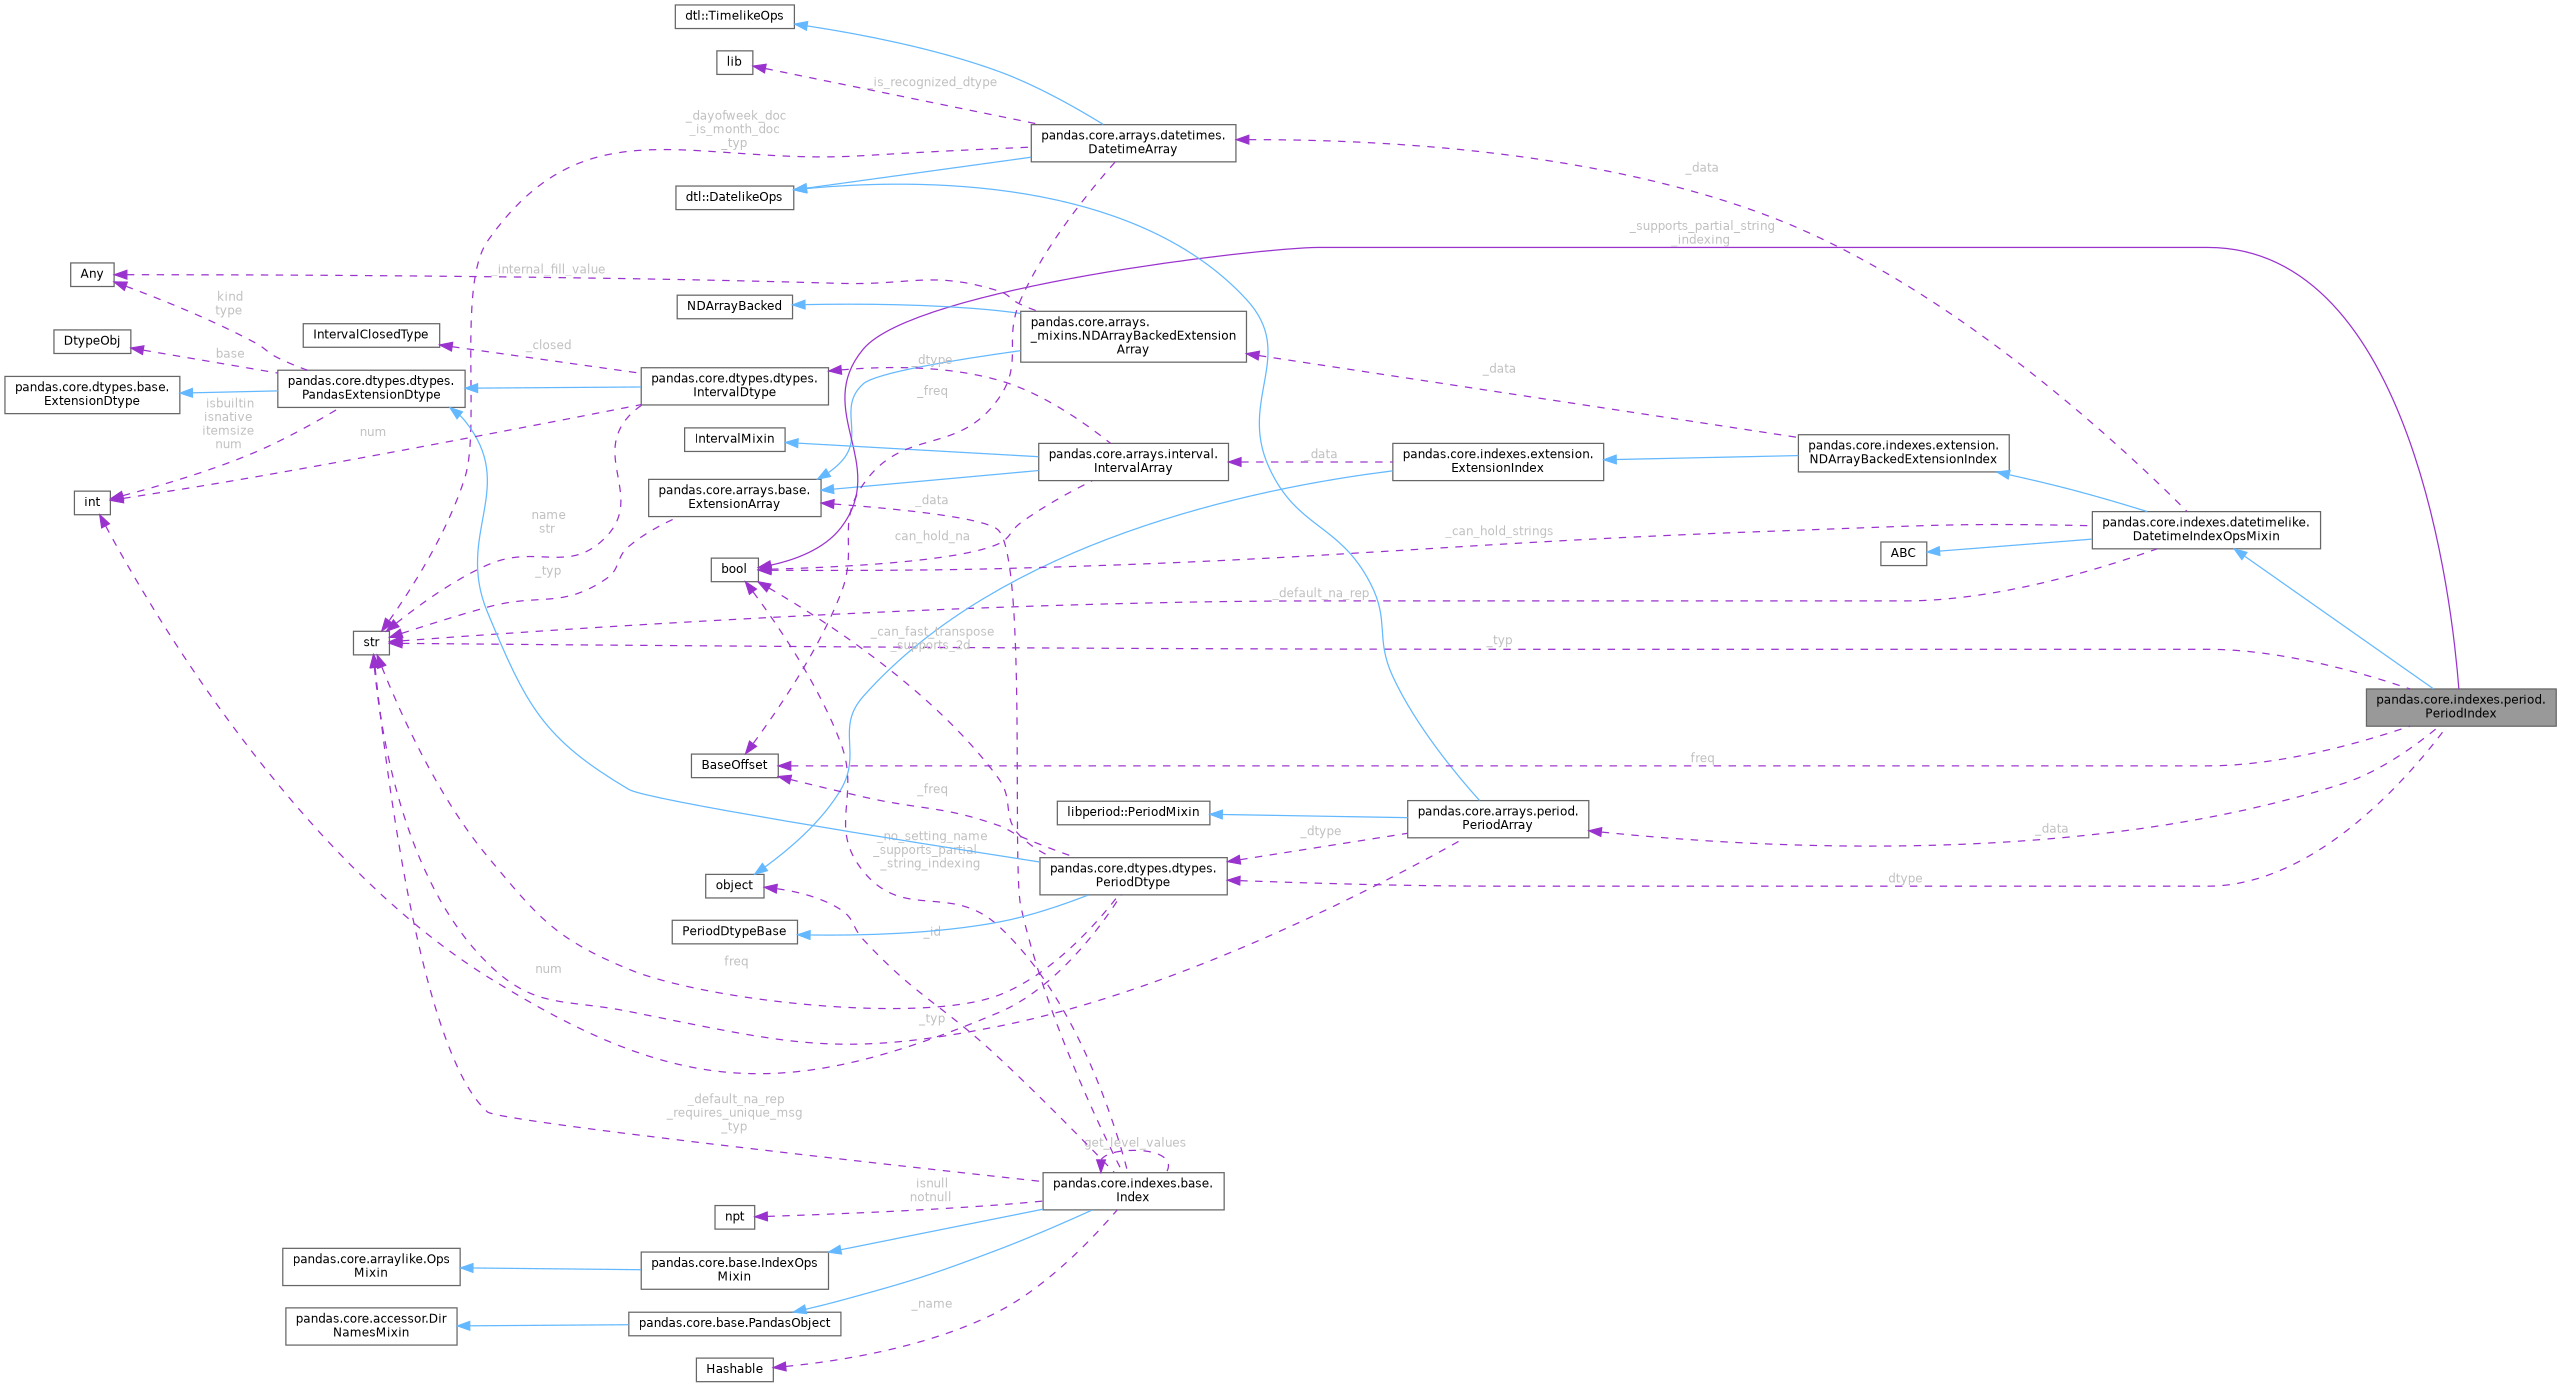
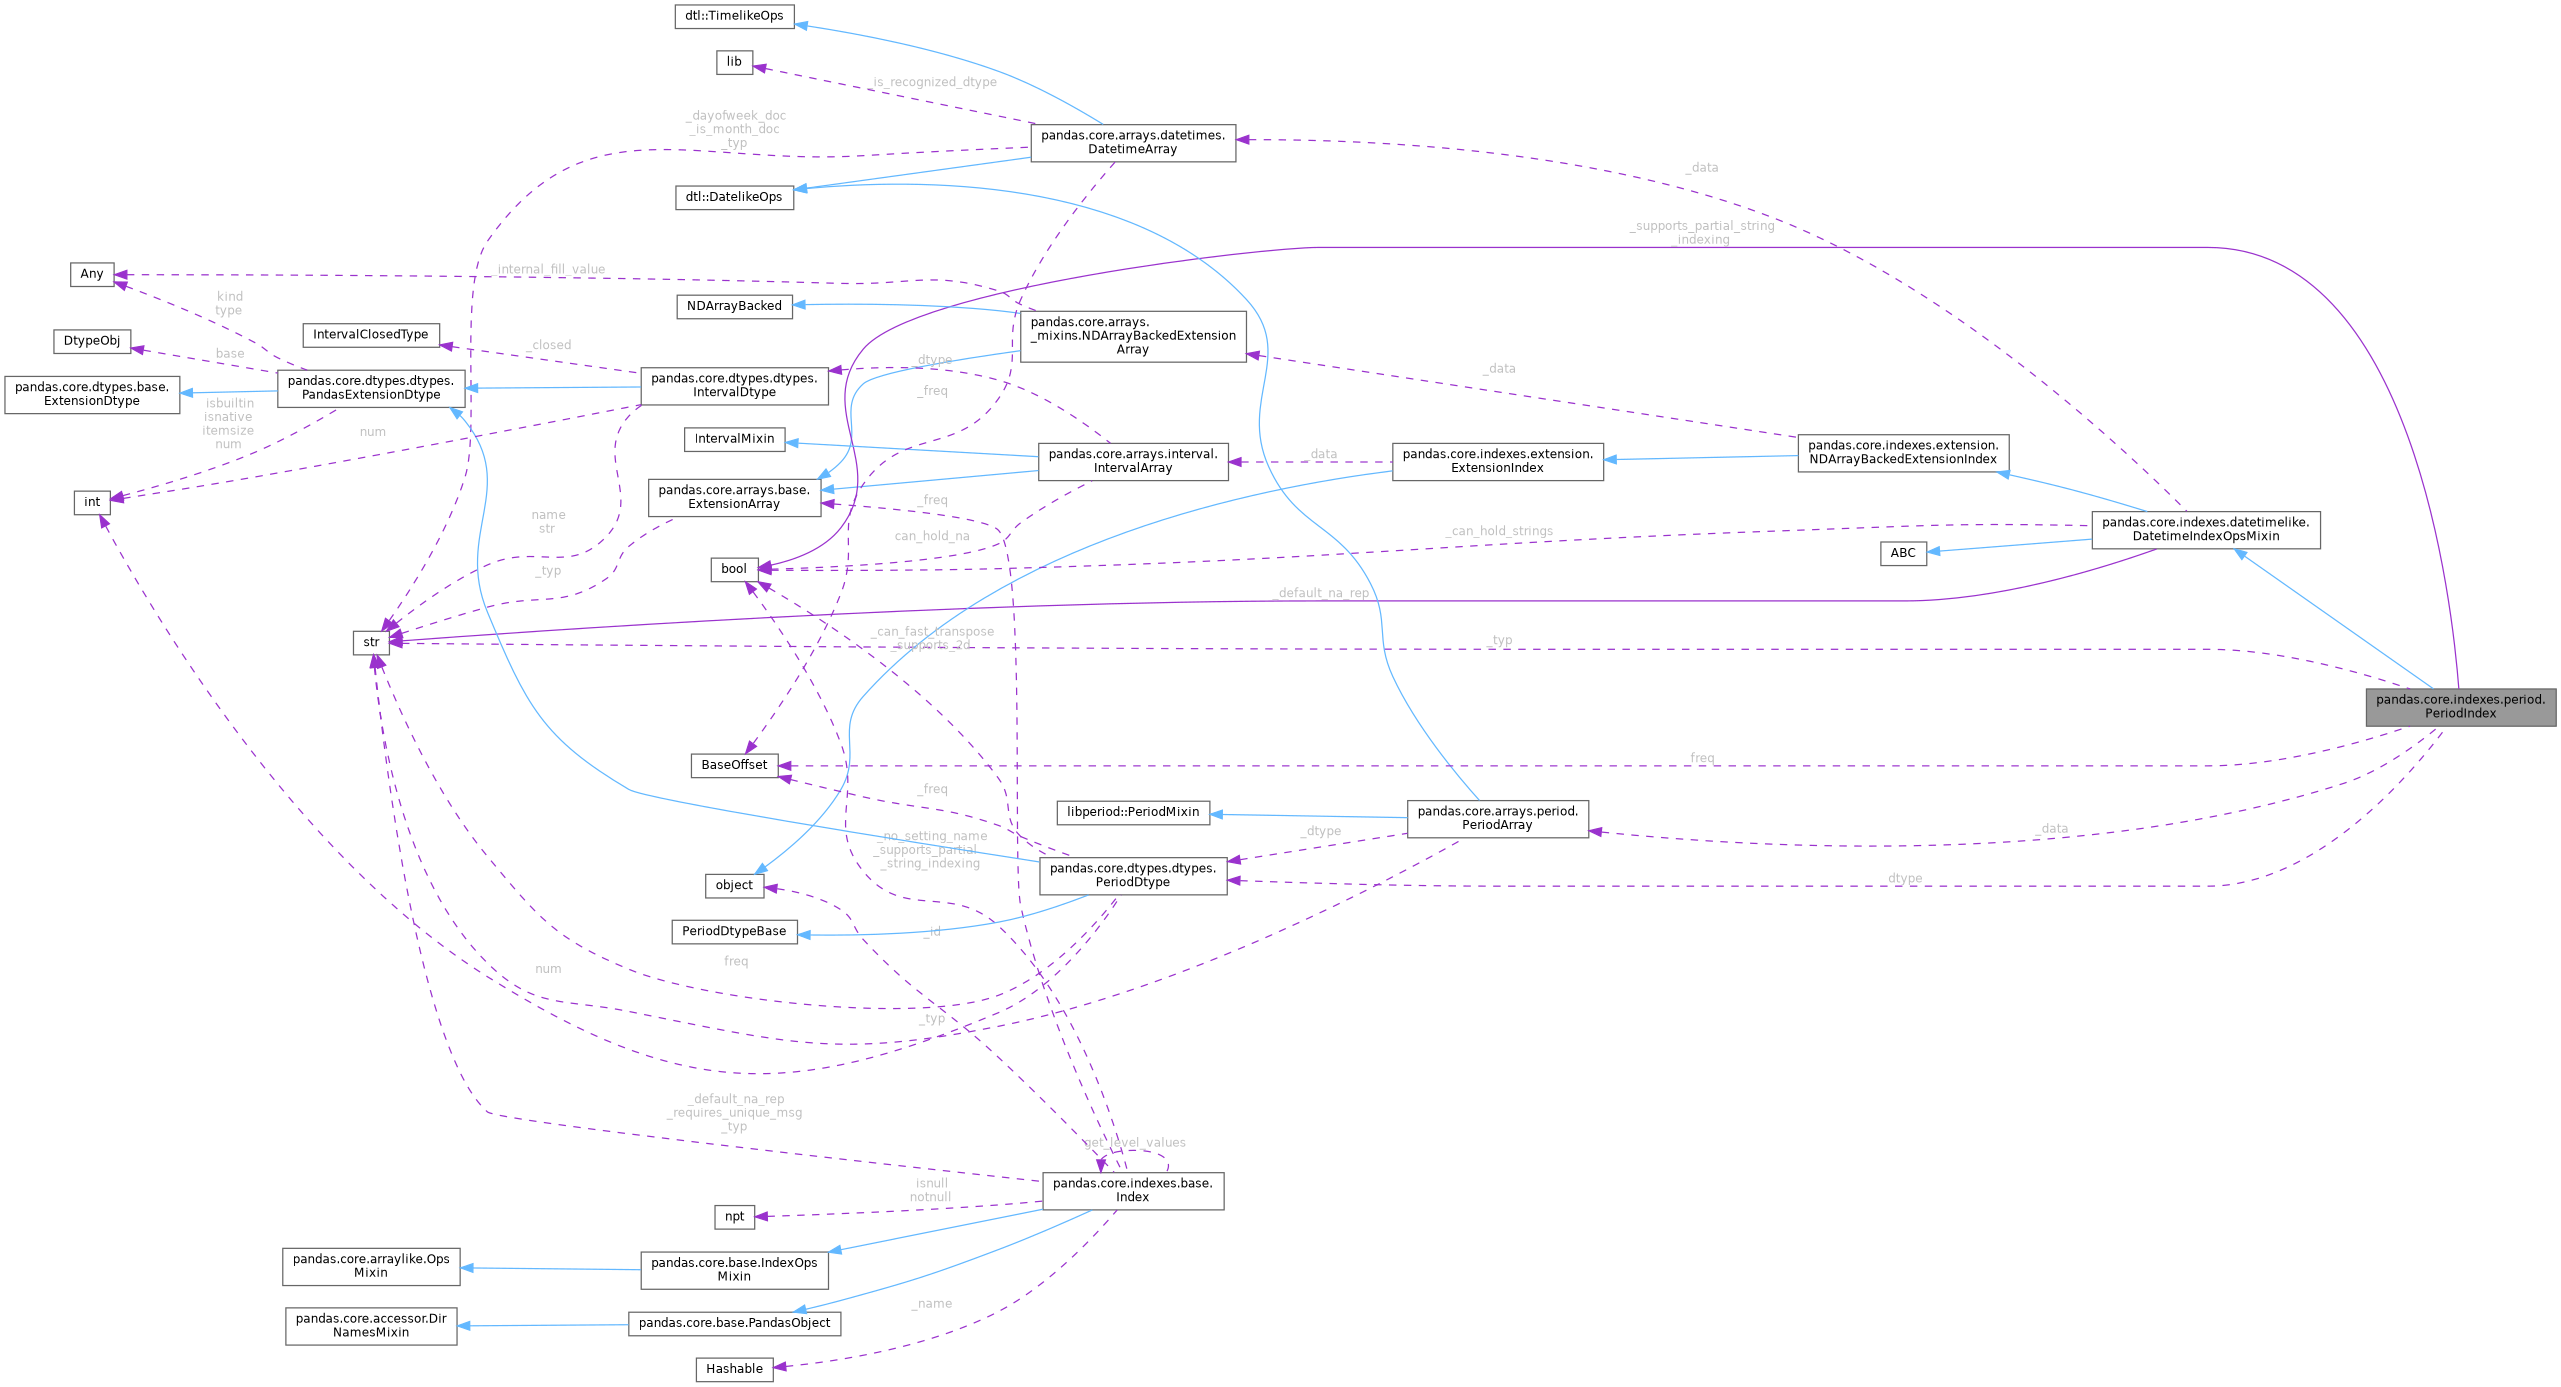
(931, 501) -> (931, 501)
(1282, 601) -> (1282, 601)
